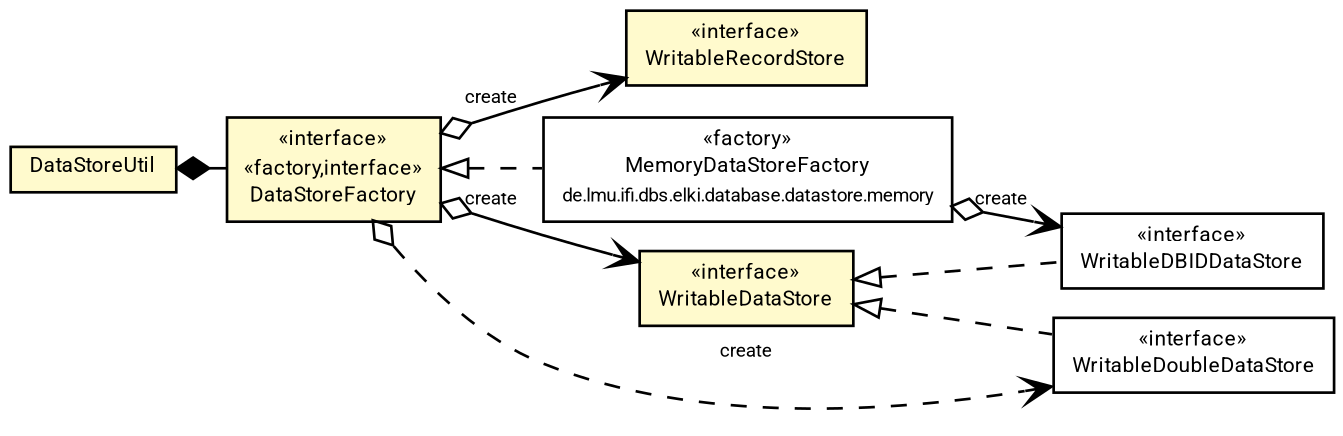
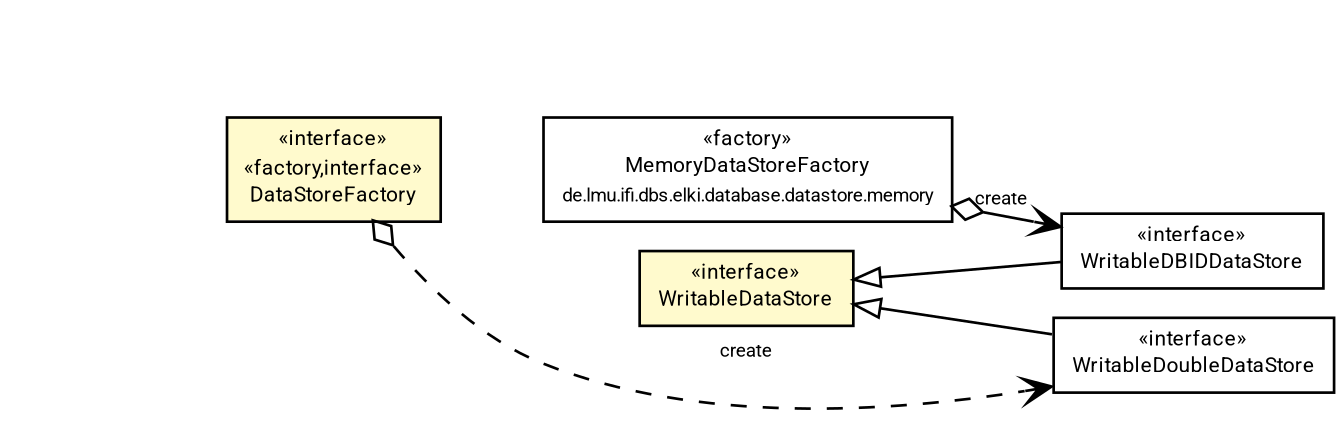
(746, 48) -> none
(93, 168) -> none
(505, 168) -> none
(542, 235) -> none
(971, 270) -> (971, 270)
(966, 321) -> (966, 321)
